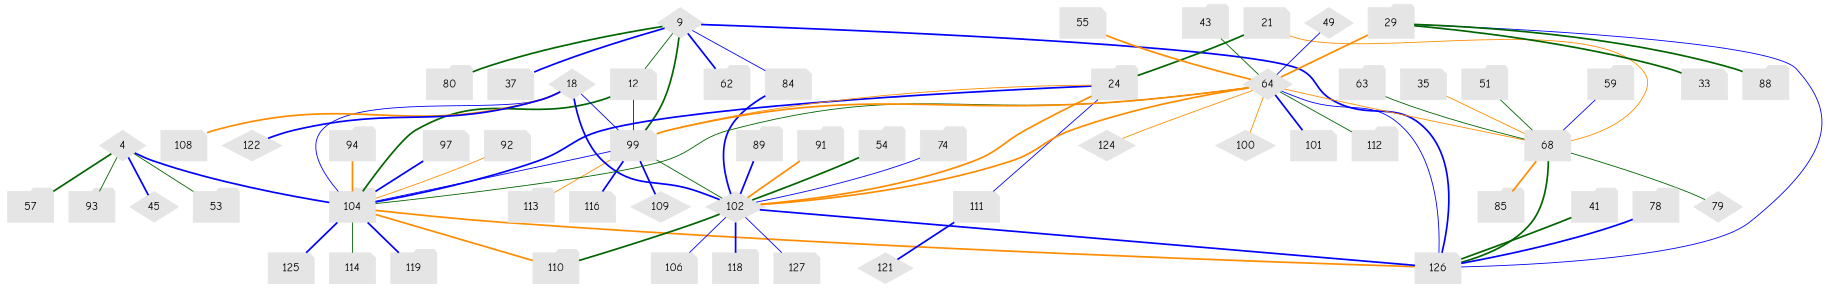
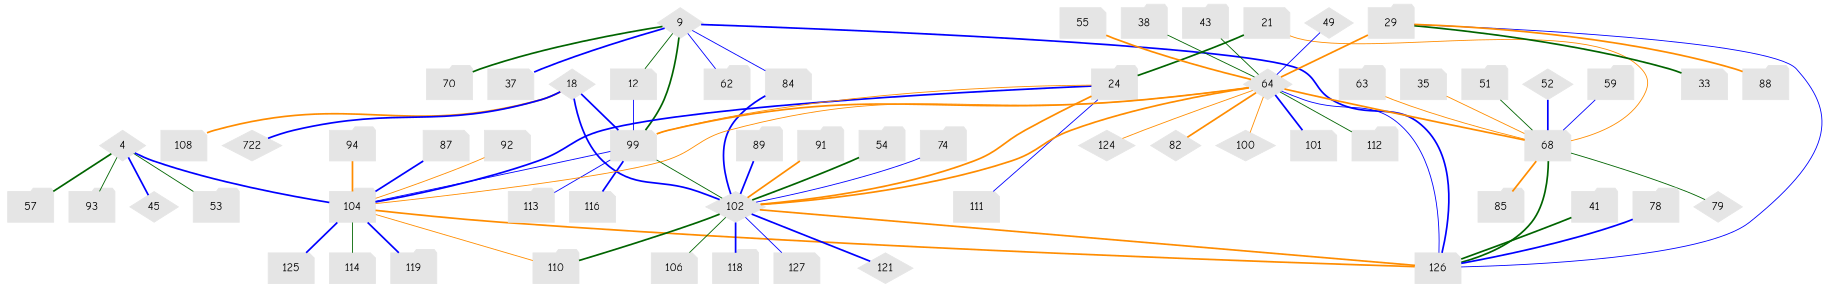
none -> (1144, 23)
(1596, 40) -> (1596, 40)
(702, 51) -> (702, 51)
(450, 84) -> (450, 84)
none -> (1548, 84)
(405, 107) -> none
(600, 112) -> (600, 112)
(807, 114) -> (807, 114)
(1423, 119) -> (1423, 119)
(1454, 120) -> (1454, 120)
(431, 123) -> none
(252, 146) -> (252, 146)
(446, 146) -> (446, 146)
none -> (1176, 146)
(593, 170) -> (593, 170)
(661, 207) -> none
(712, 231) -> (712, 231)
(454, 238) -> (454, 238)
(1087, 238) -> (1087, 238)
(926, 241) -> (805, 235)
